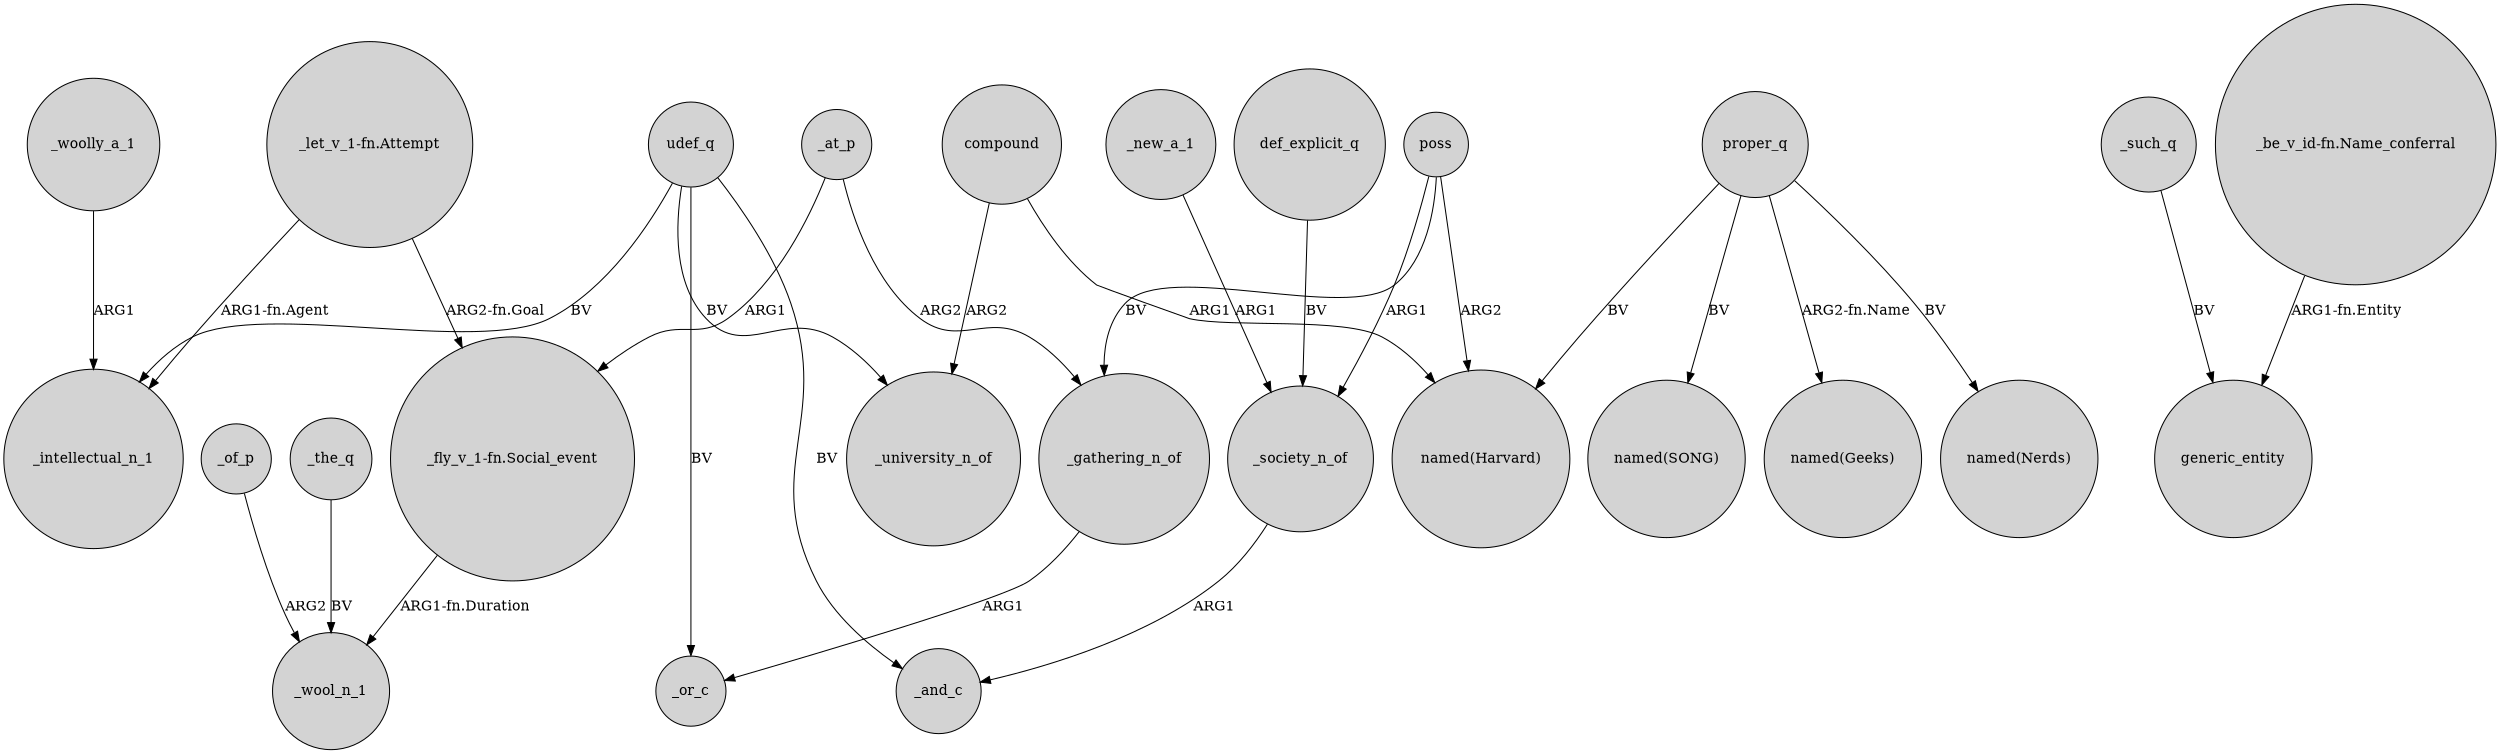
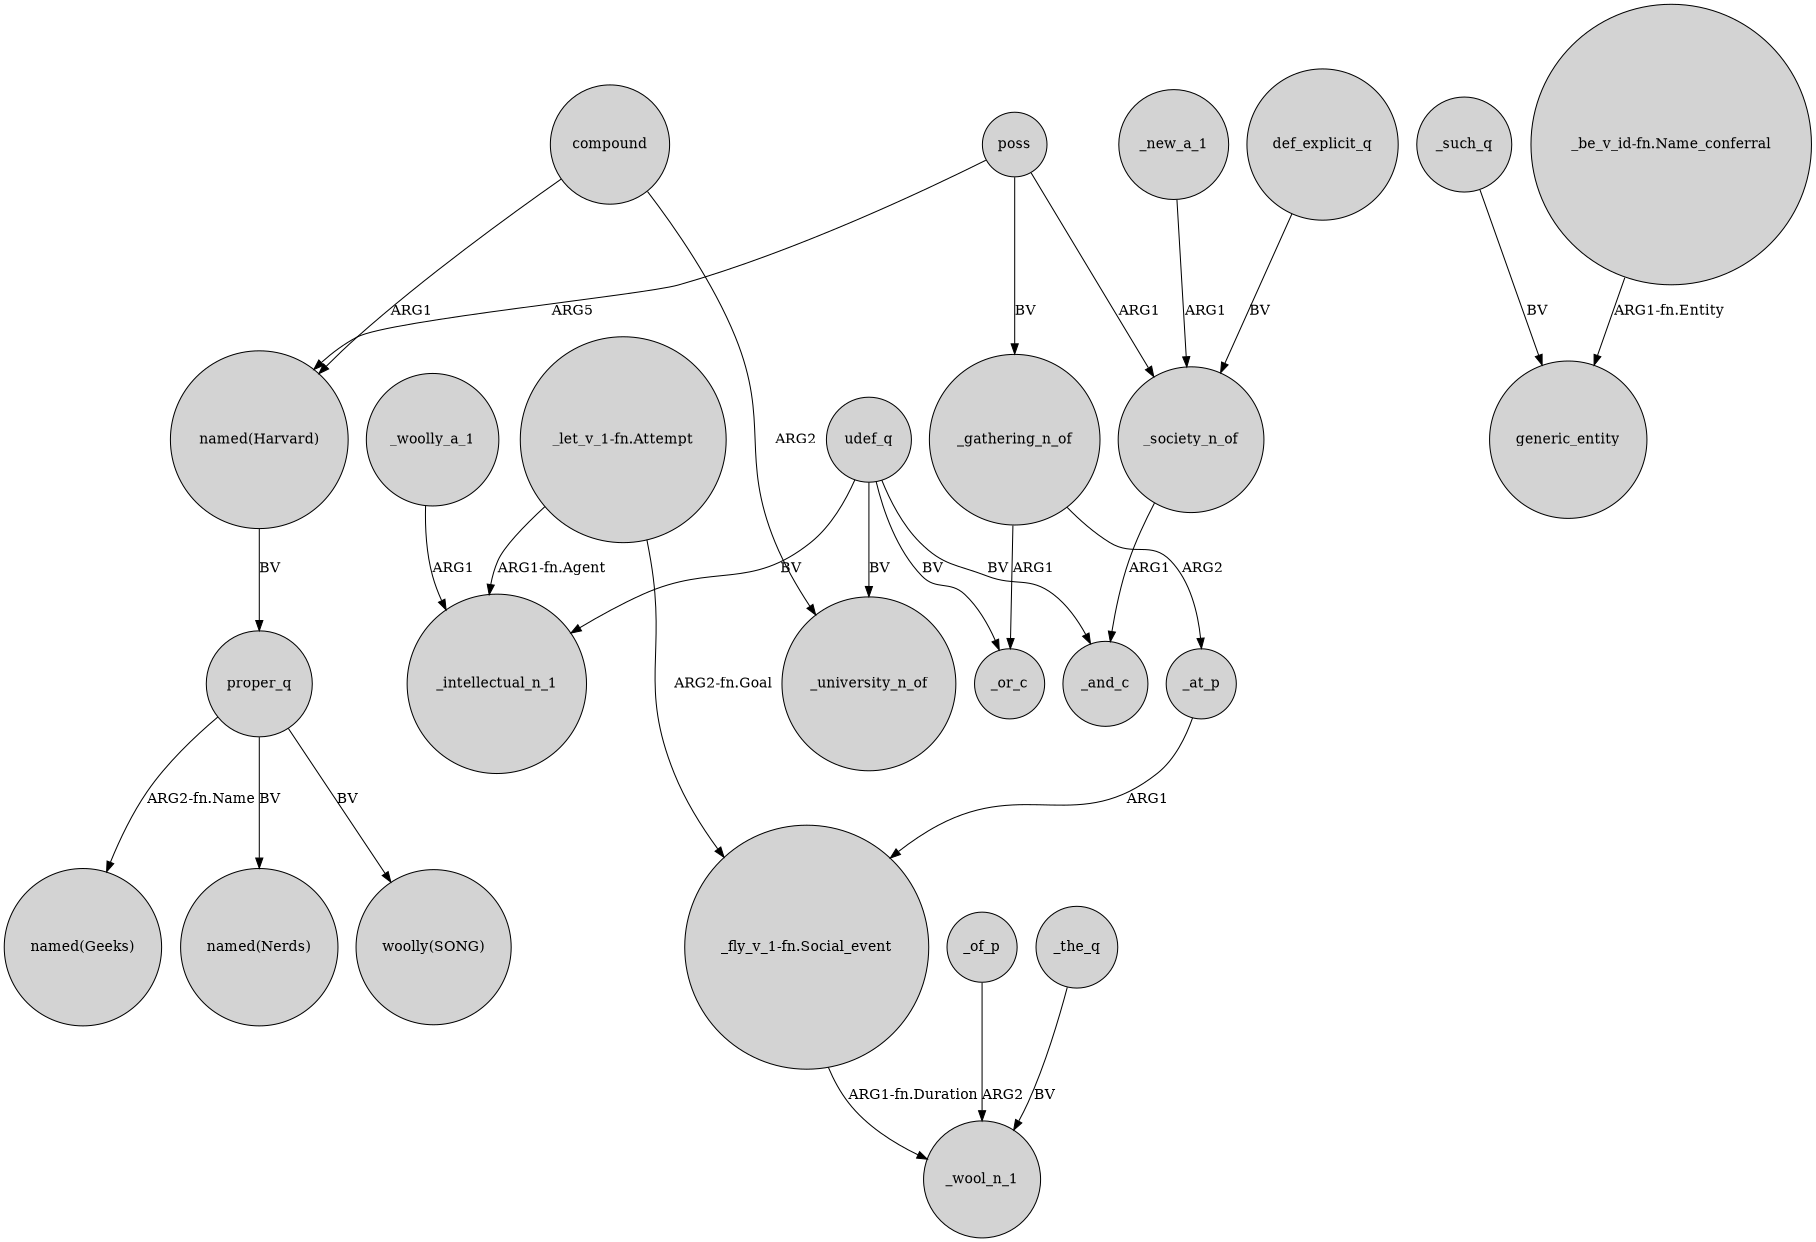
(1629, 281) -> (259, 575)
(1481, 311) -> (573, 311)
(925, 322) -> (1155, 551)
(1666, 459) -> (434, 947)
